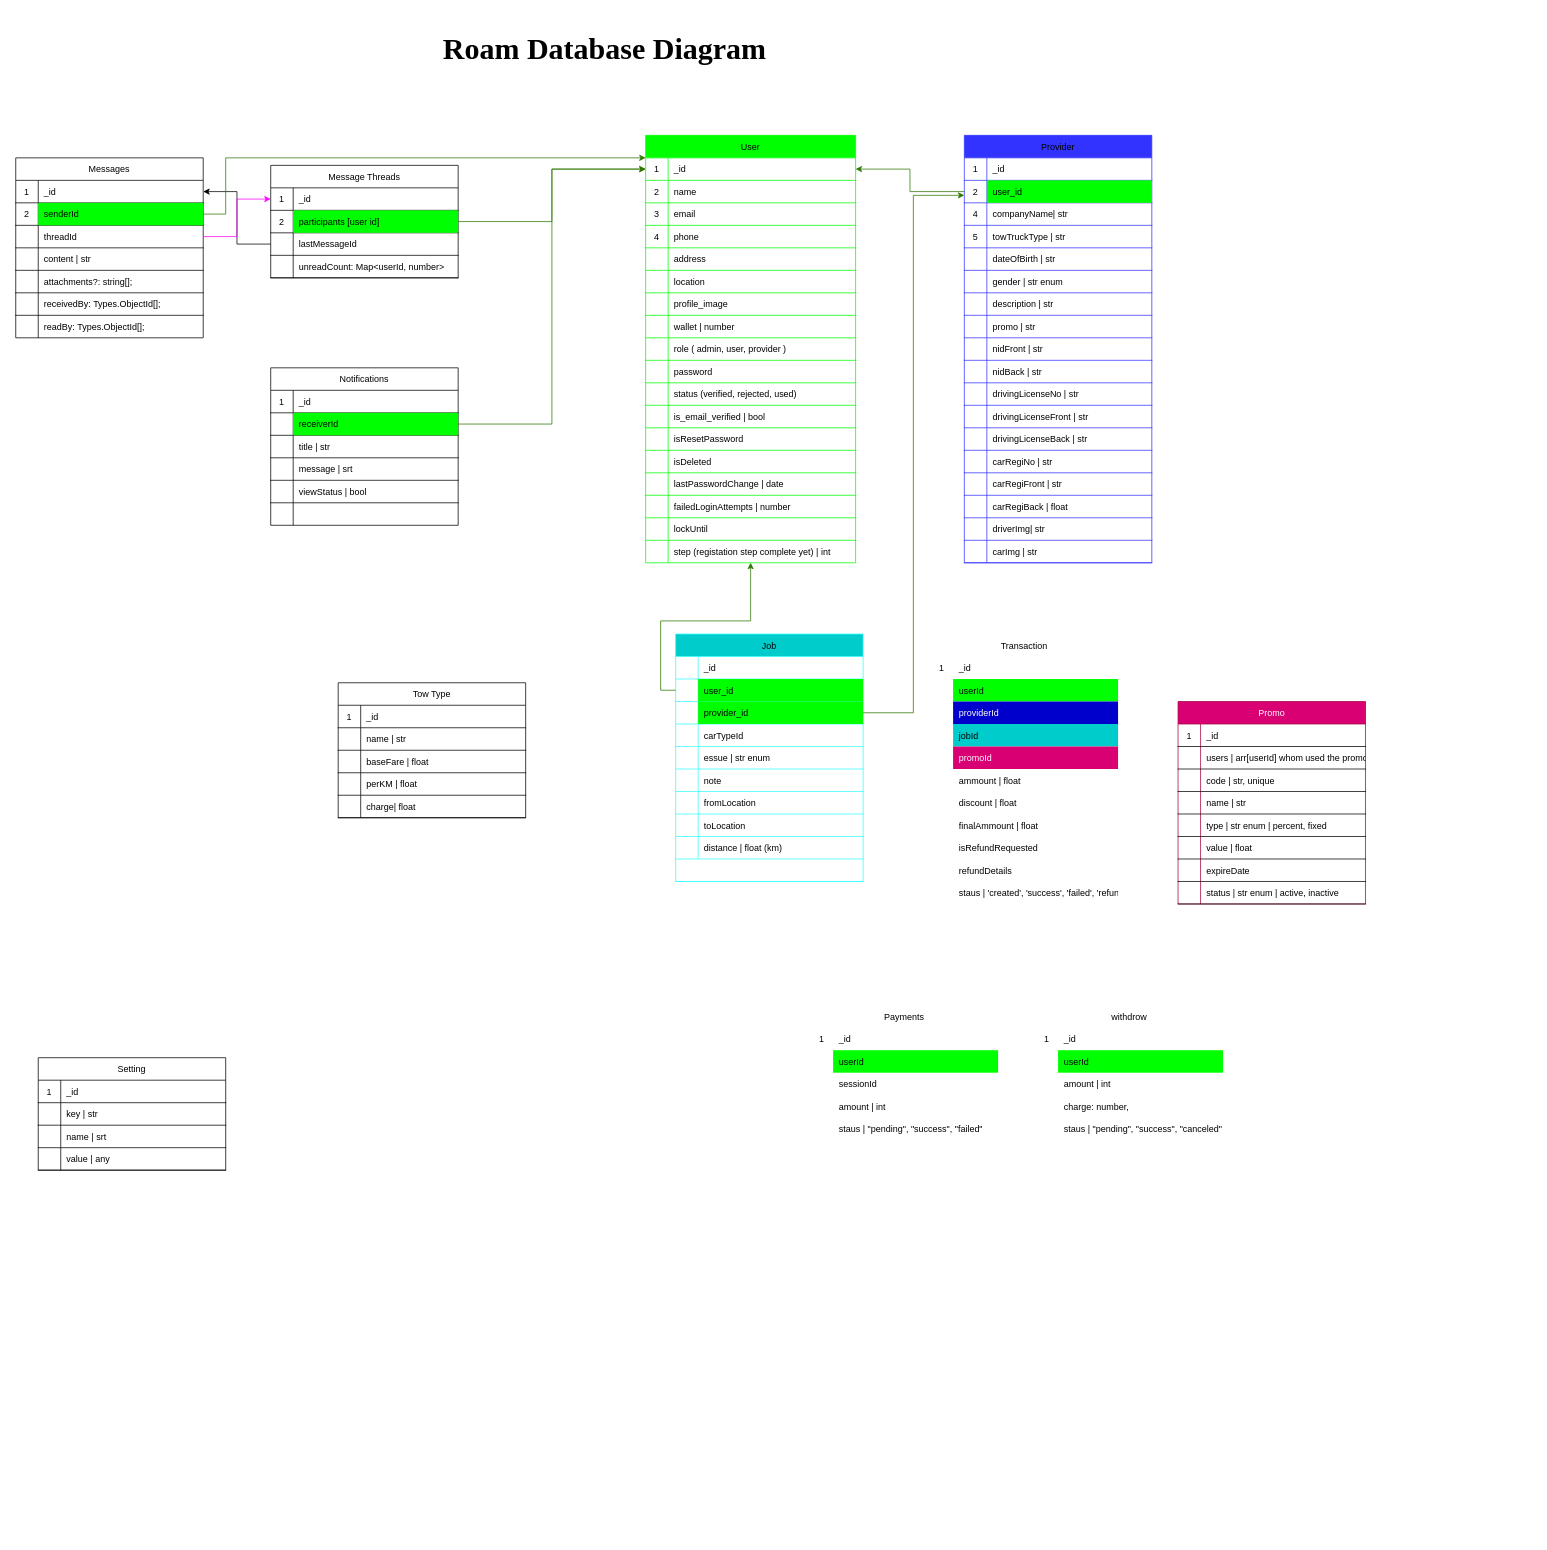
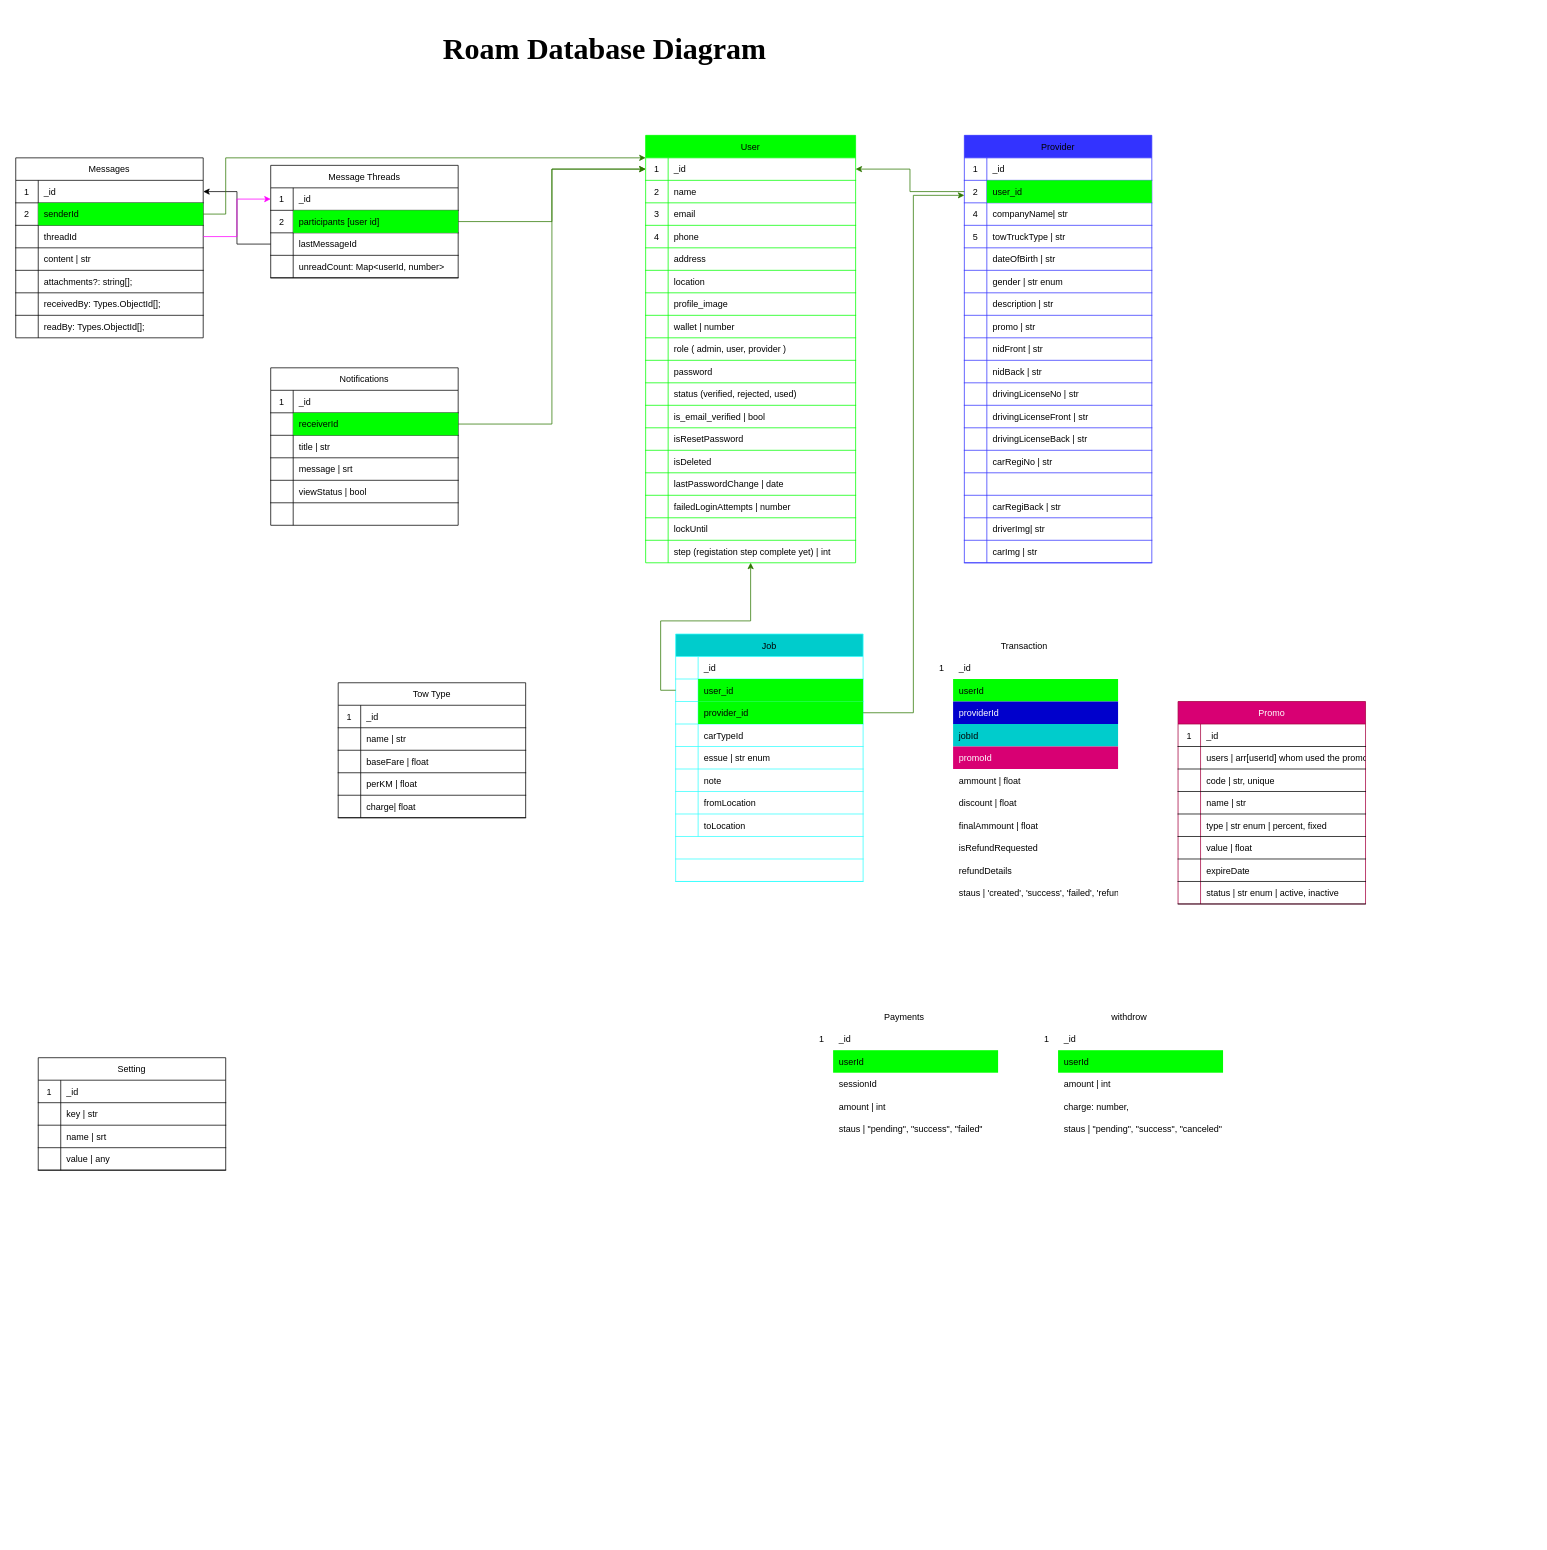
(1069, 484) -> none
(1034, 507) -> (1030, 507)
(780, 848) -> none
